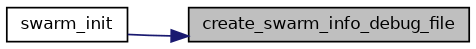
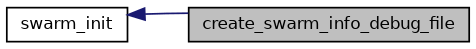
(149, 35) -> (167, 13)
